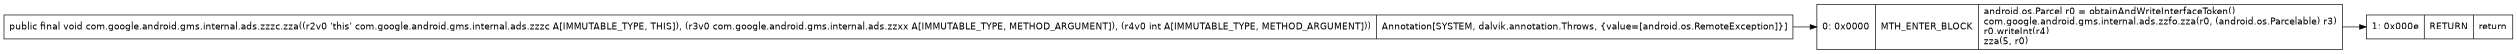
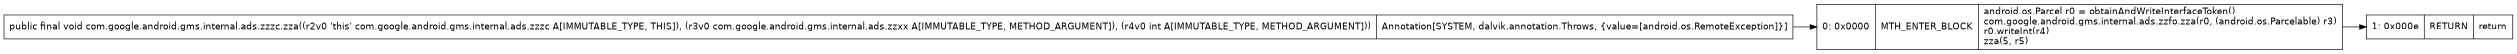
(2006, 42) -> (2006, 42)
